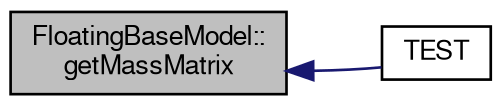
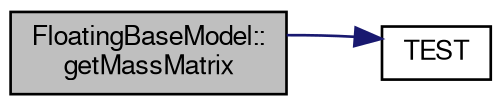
(347, 70) -> (321, 35)
